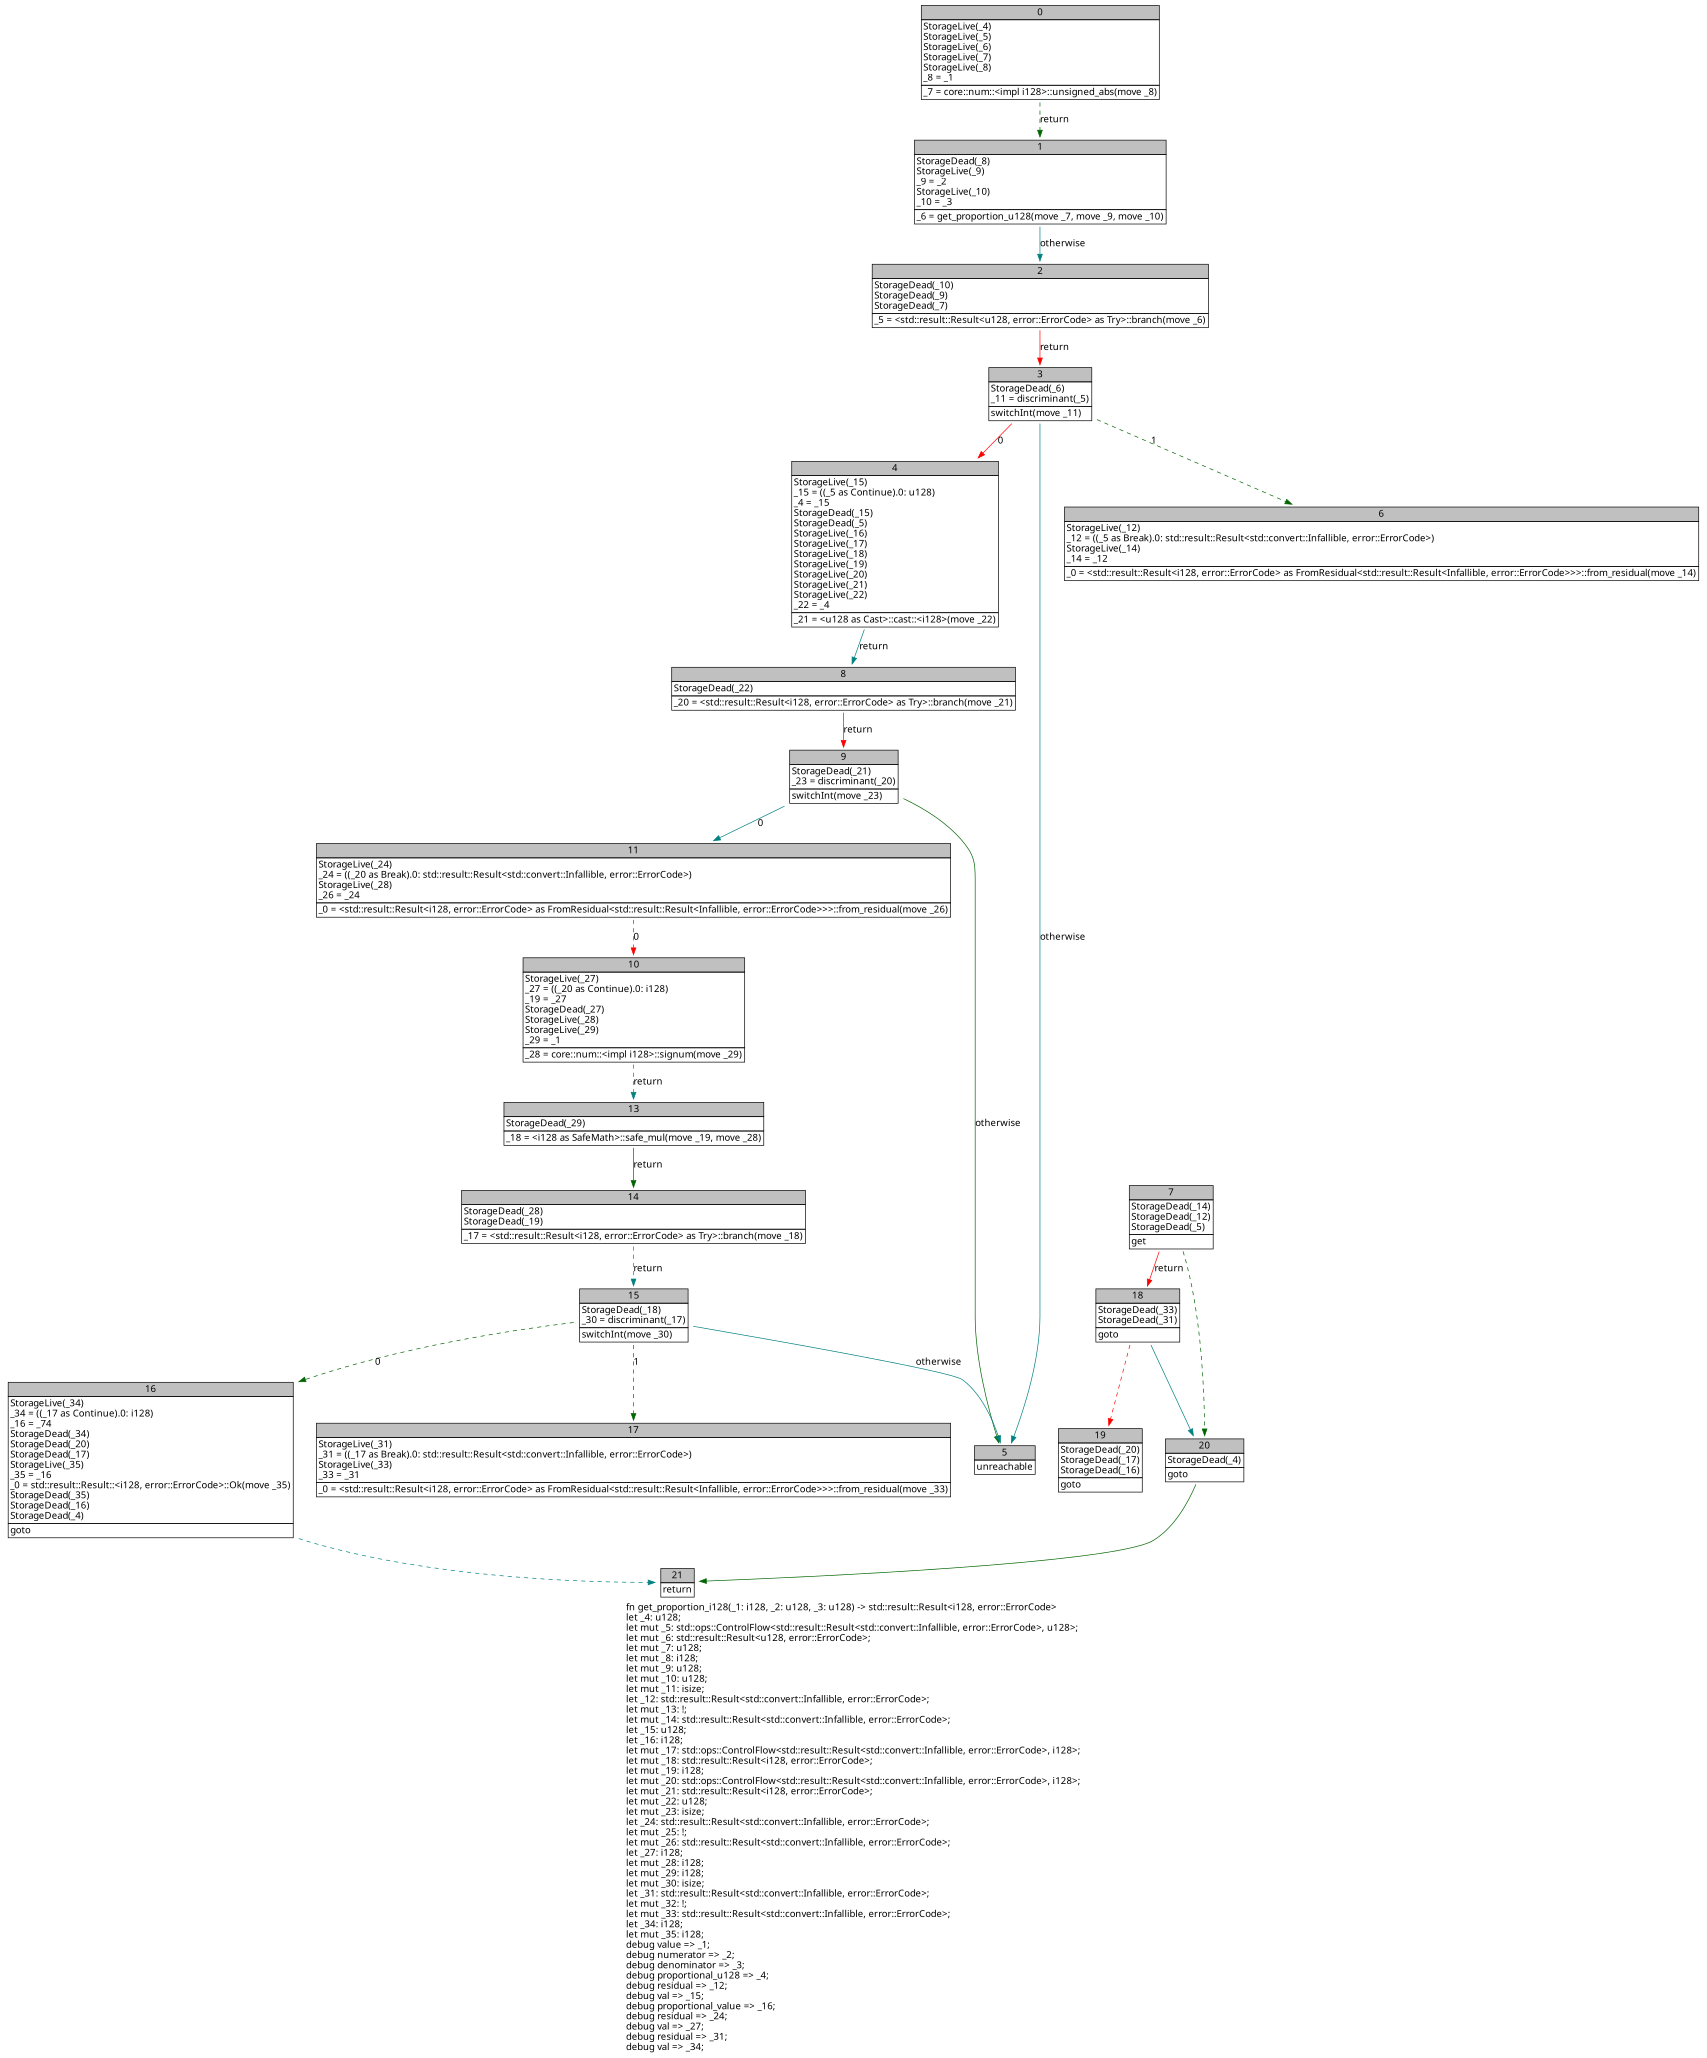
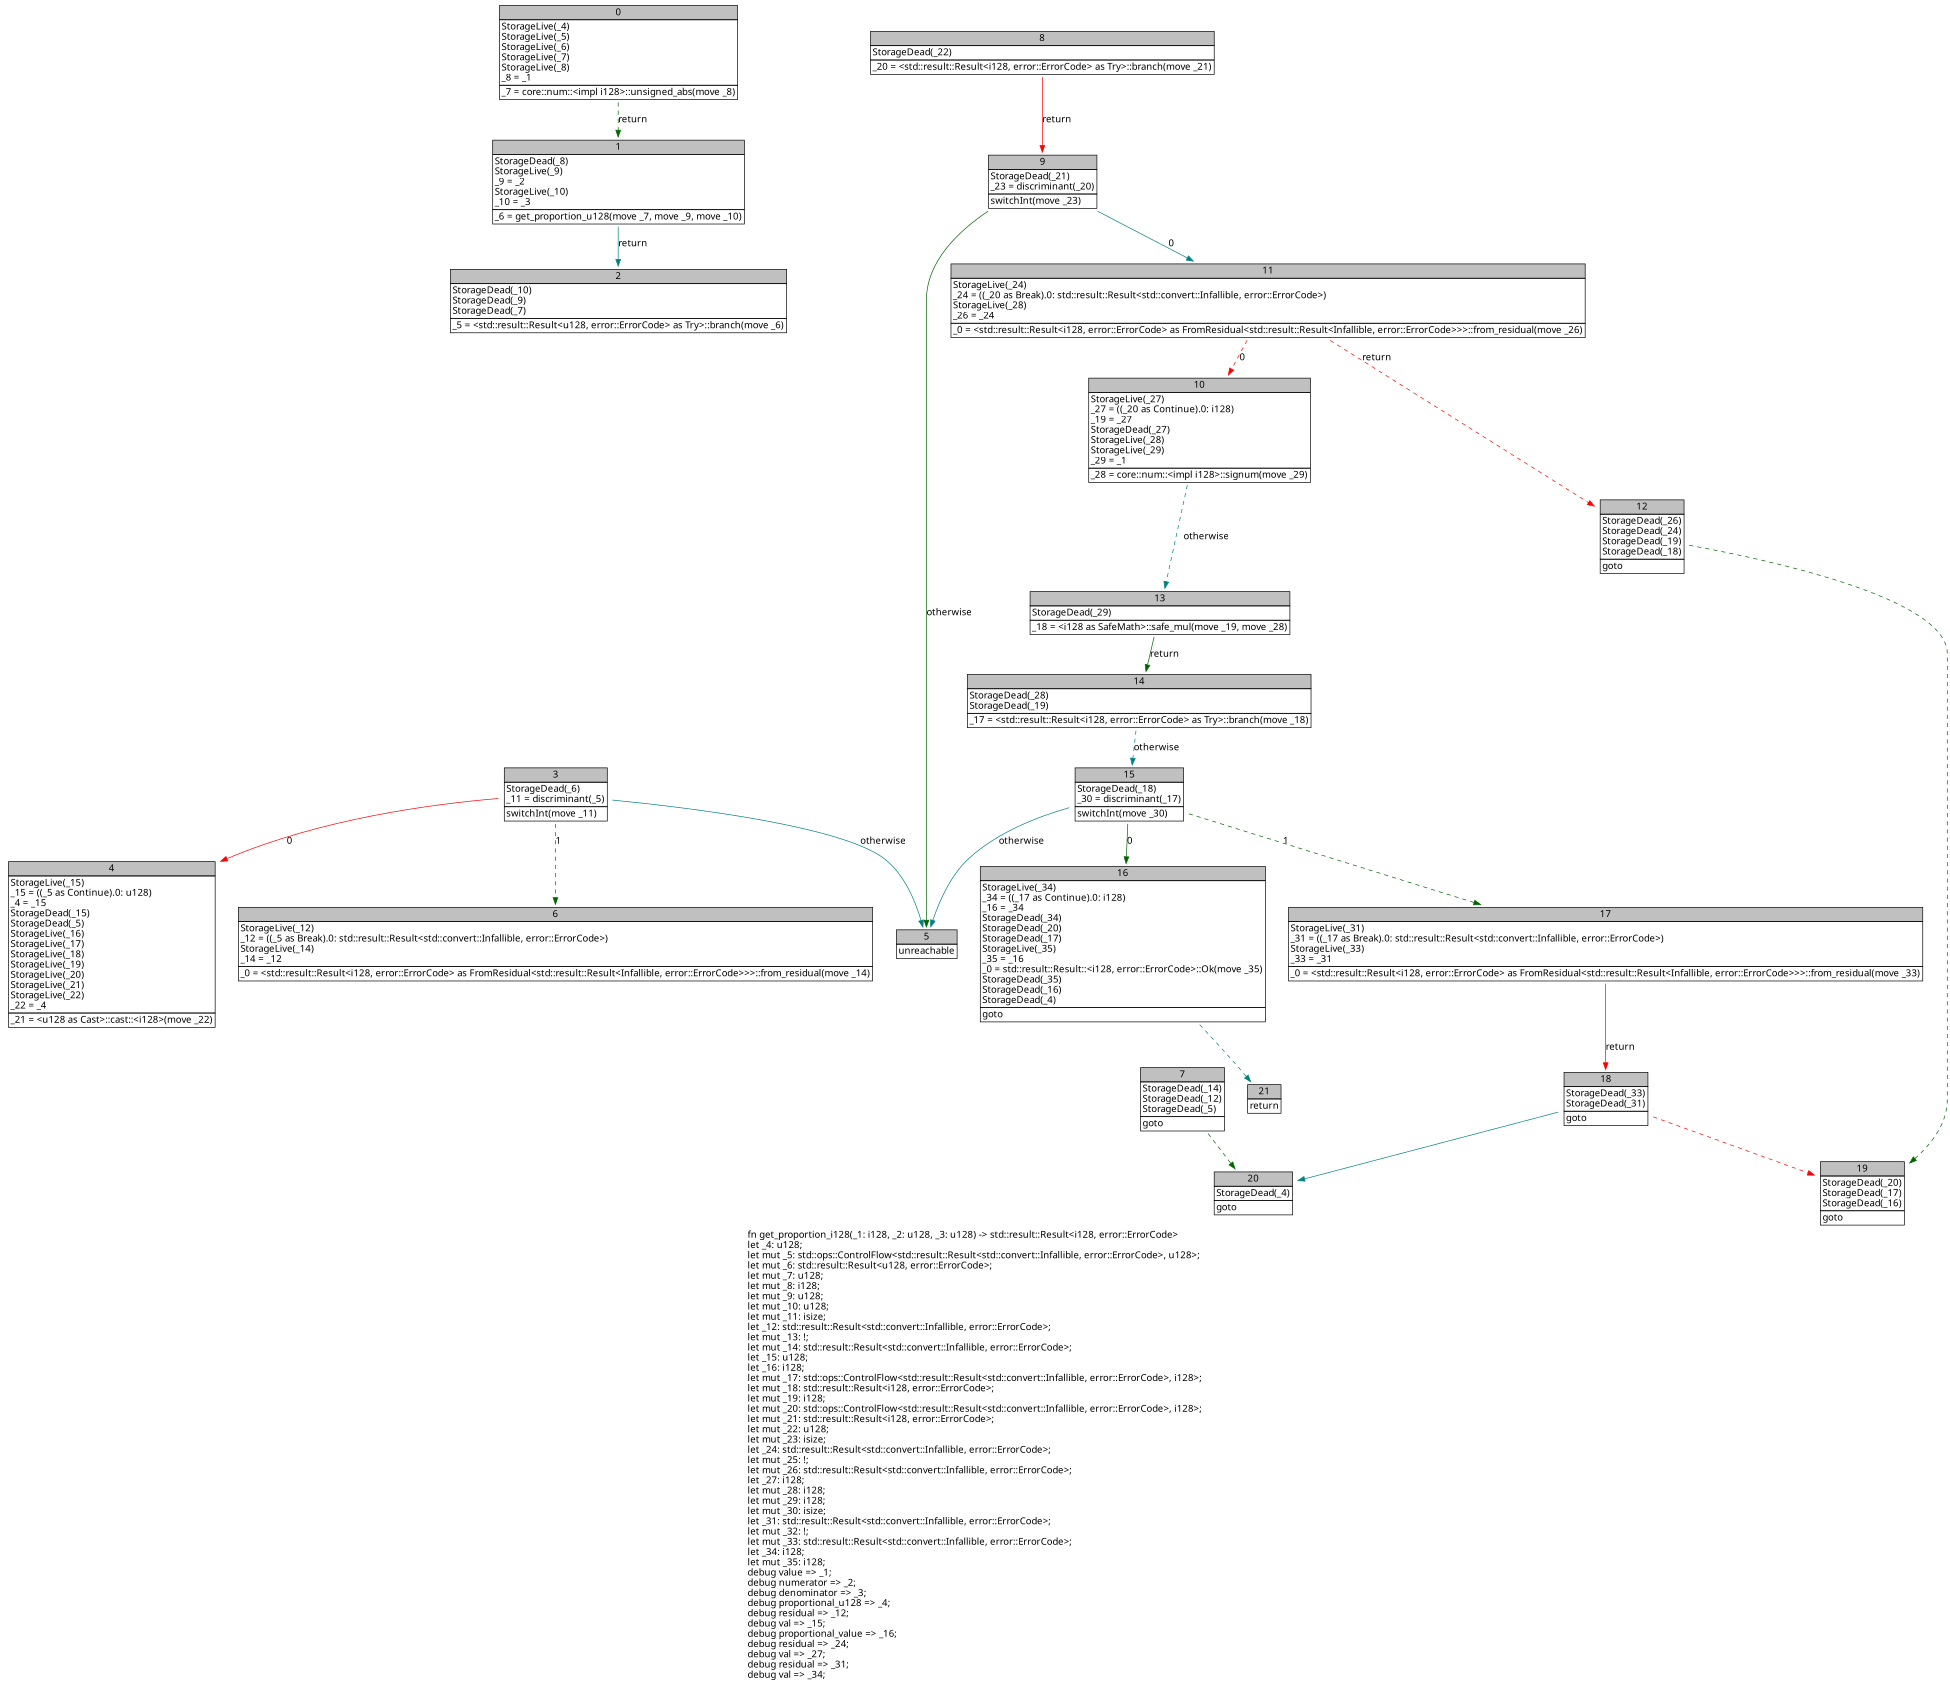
(1063, 244) -> (633, 244)
(1040, 344) -> none
none -> (1642, 537)
(859, 644) -> none
(648, 1082) -> (1206, 537)
(1139, 1241) -> (1153, 1124)
(1154, 1266) -> (1606, 1023)
(648, 1269) -> (1157, 748)
(438, 1345) -> (1127, 840)
(31, 1424) -> (1003, 908)
(967, 1567) -> none
